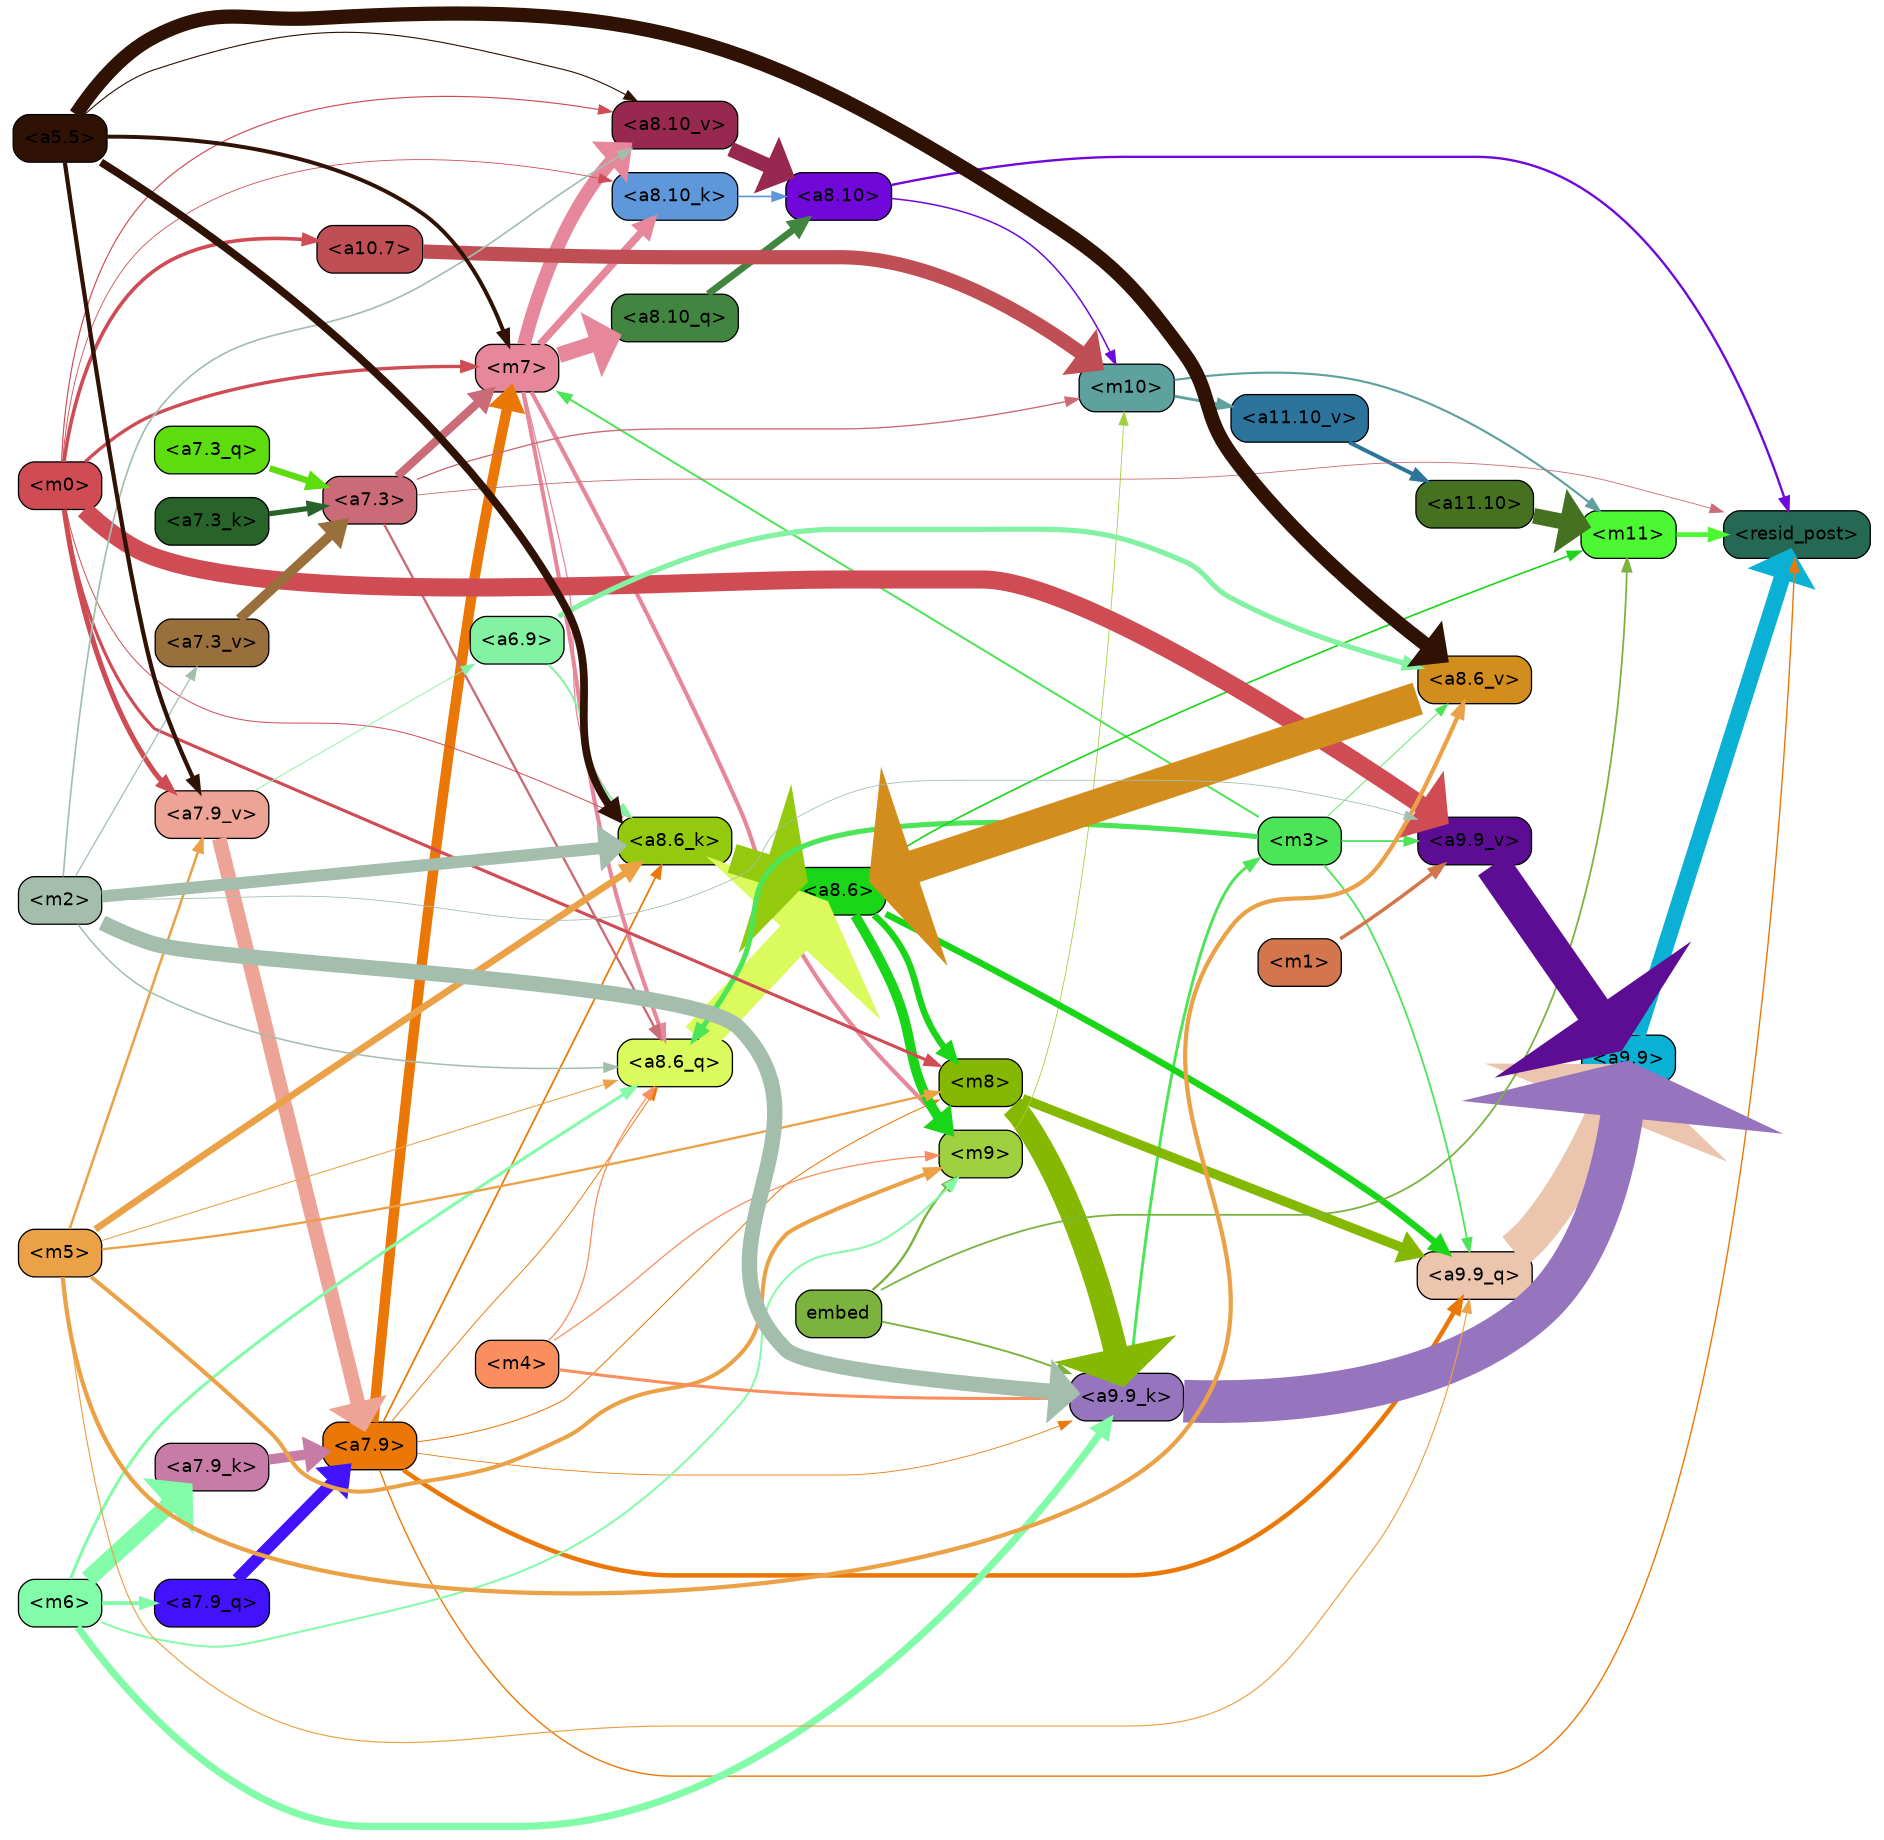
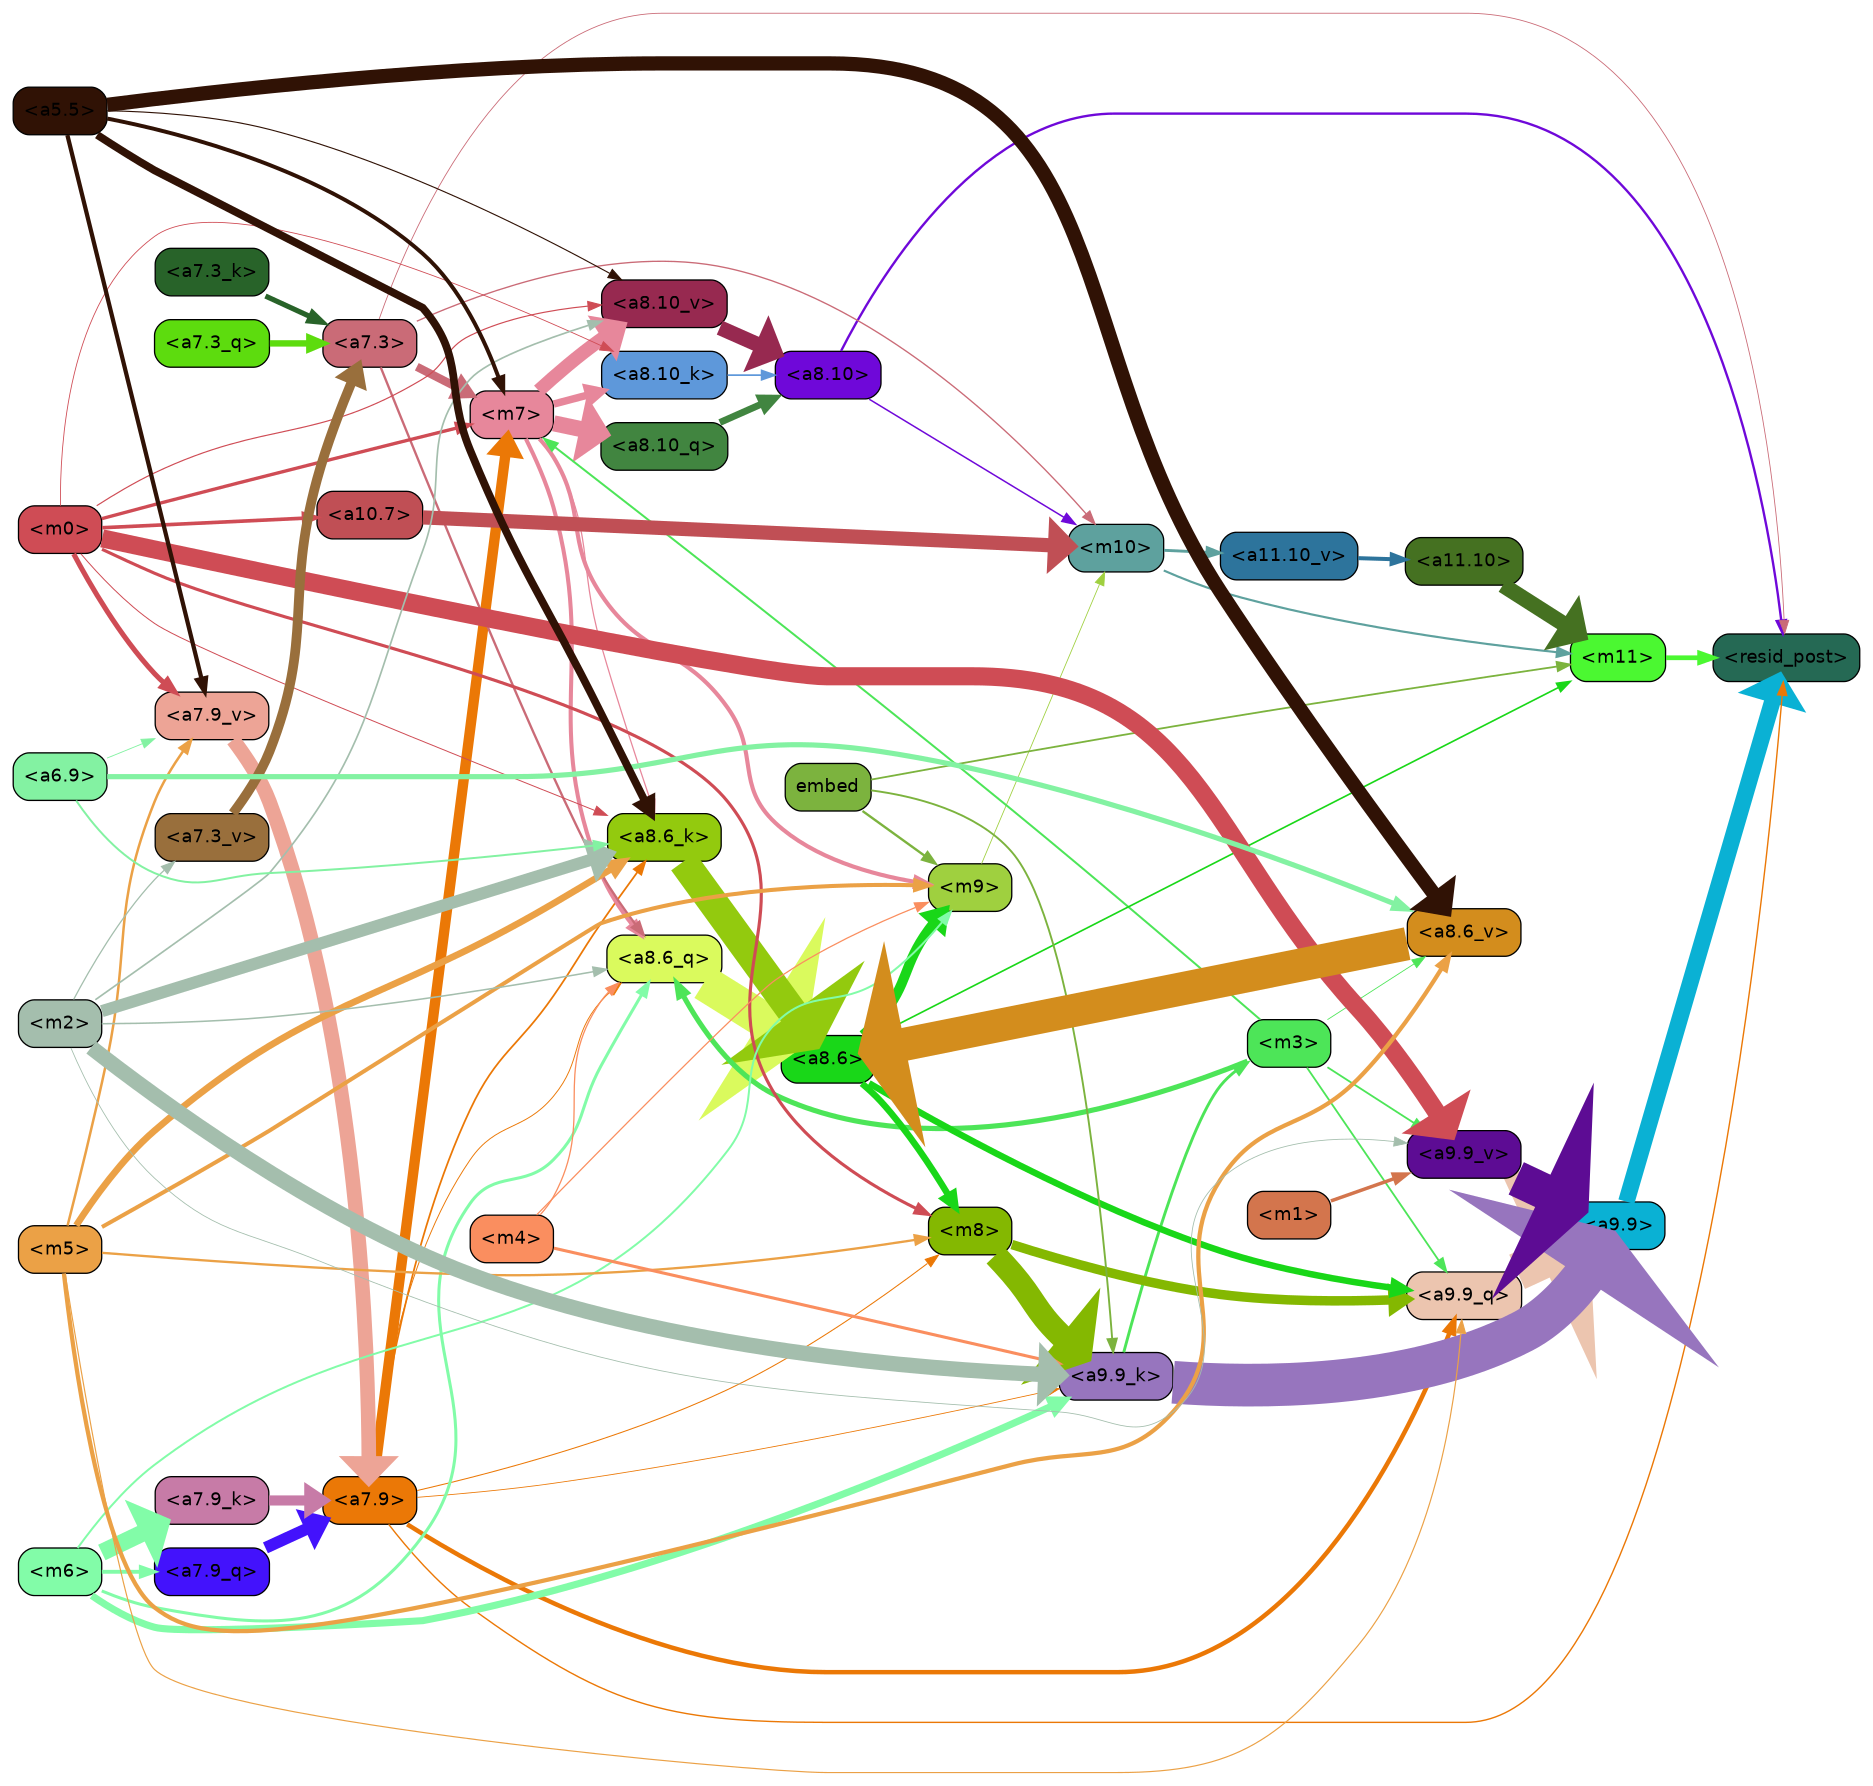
(354, 734) -> (125, 751)
(353, 1162) -> none
